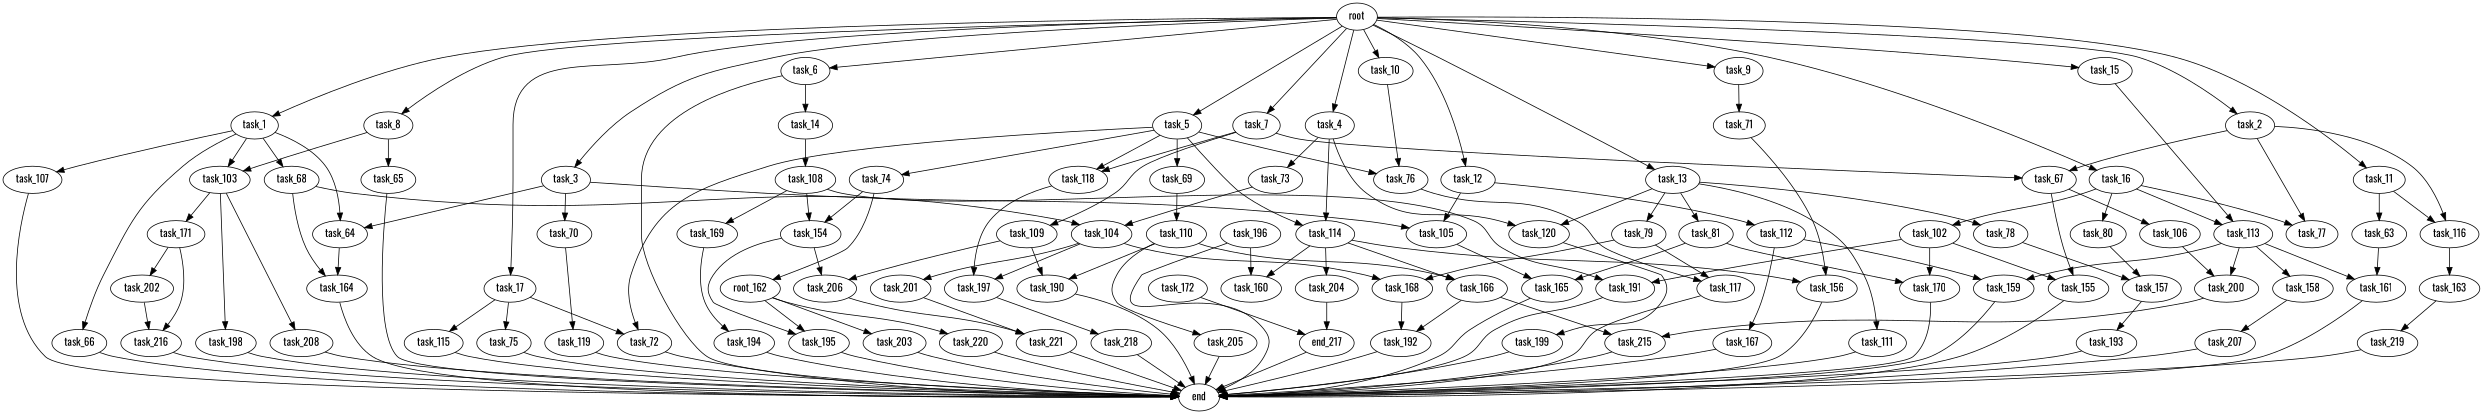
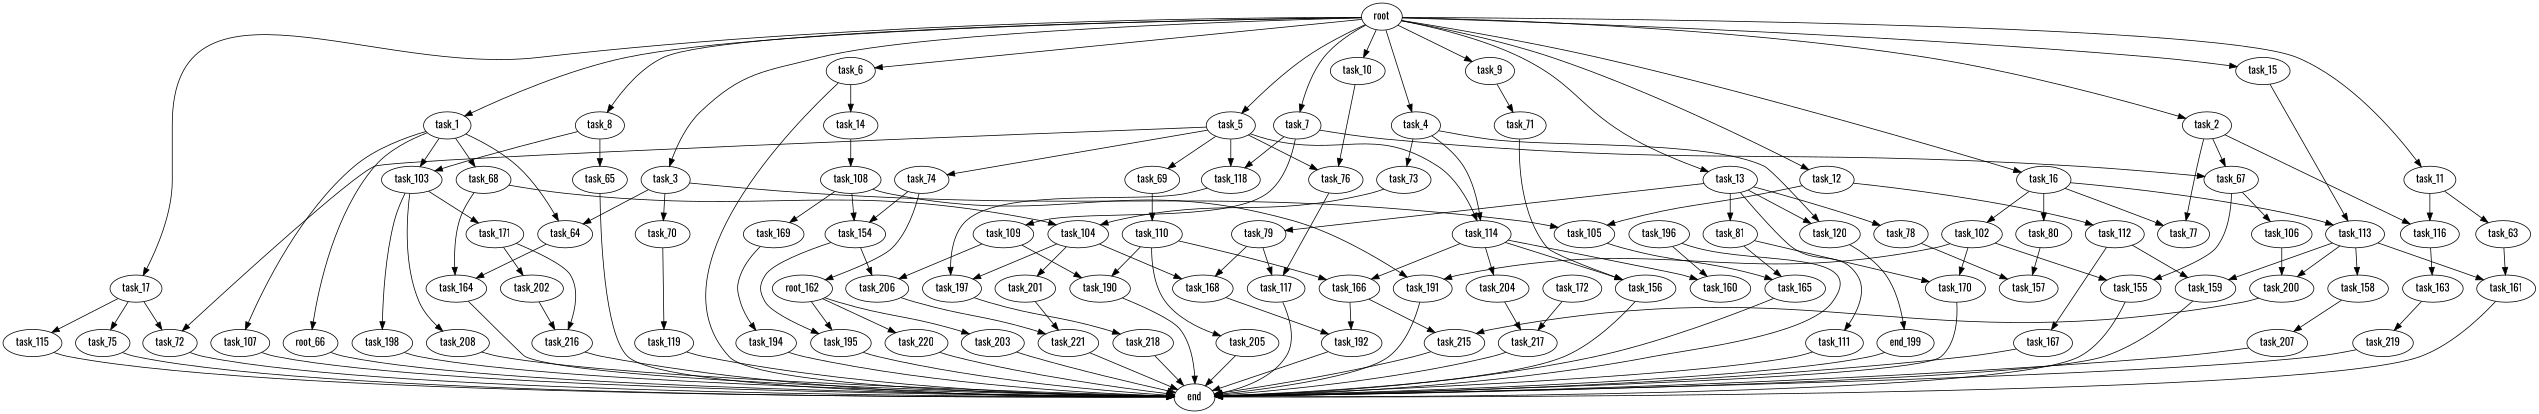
(79, 343) -> (311, 343)
(1327, 343) -> (1528, 343)
(1532, 343) -> (1906, 343)
(2106, 343) -> none
